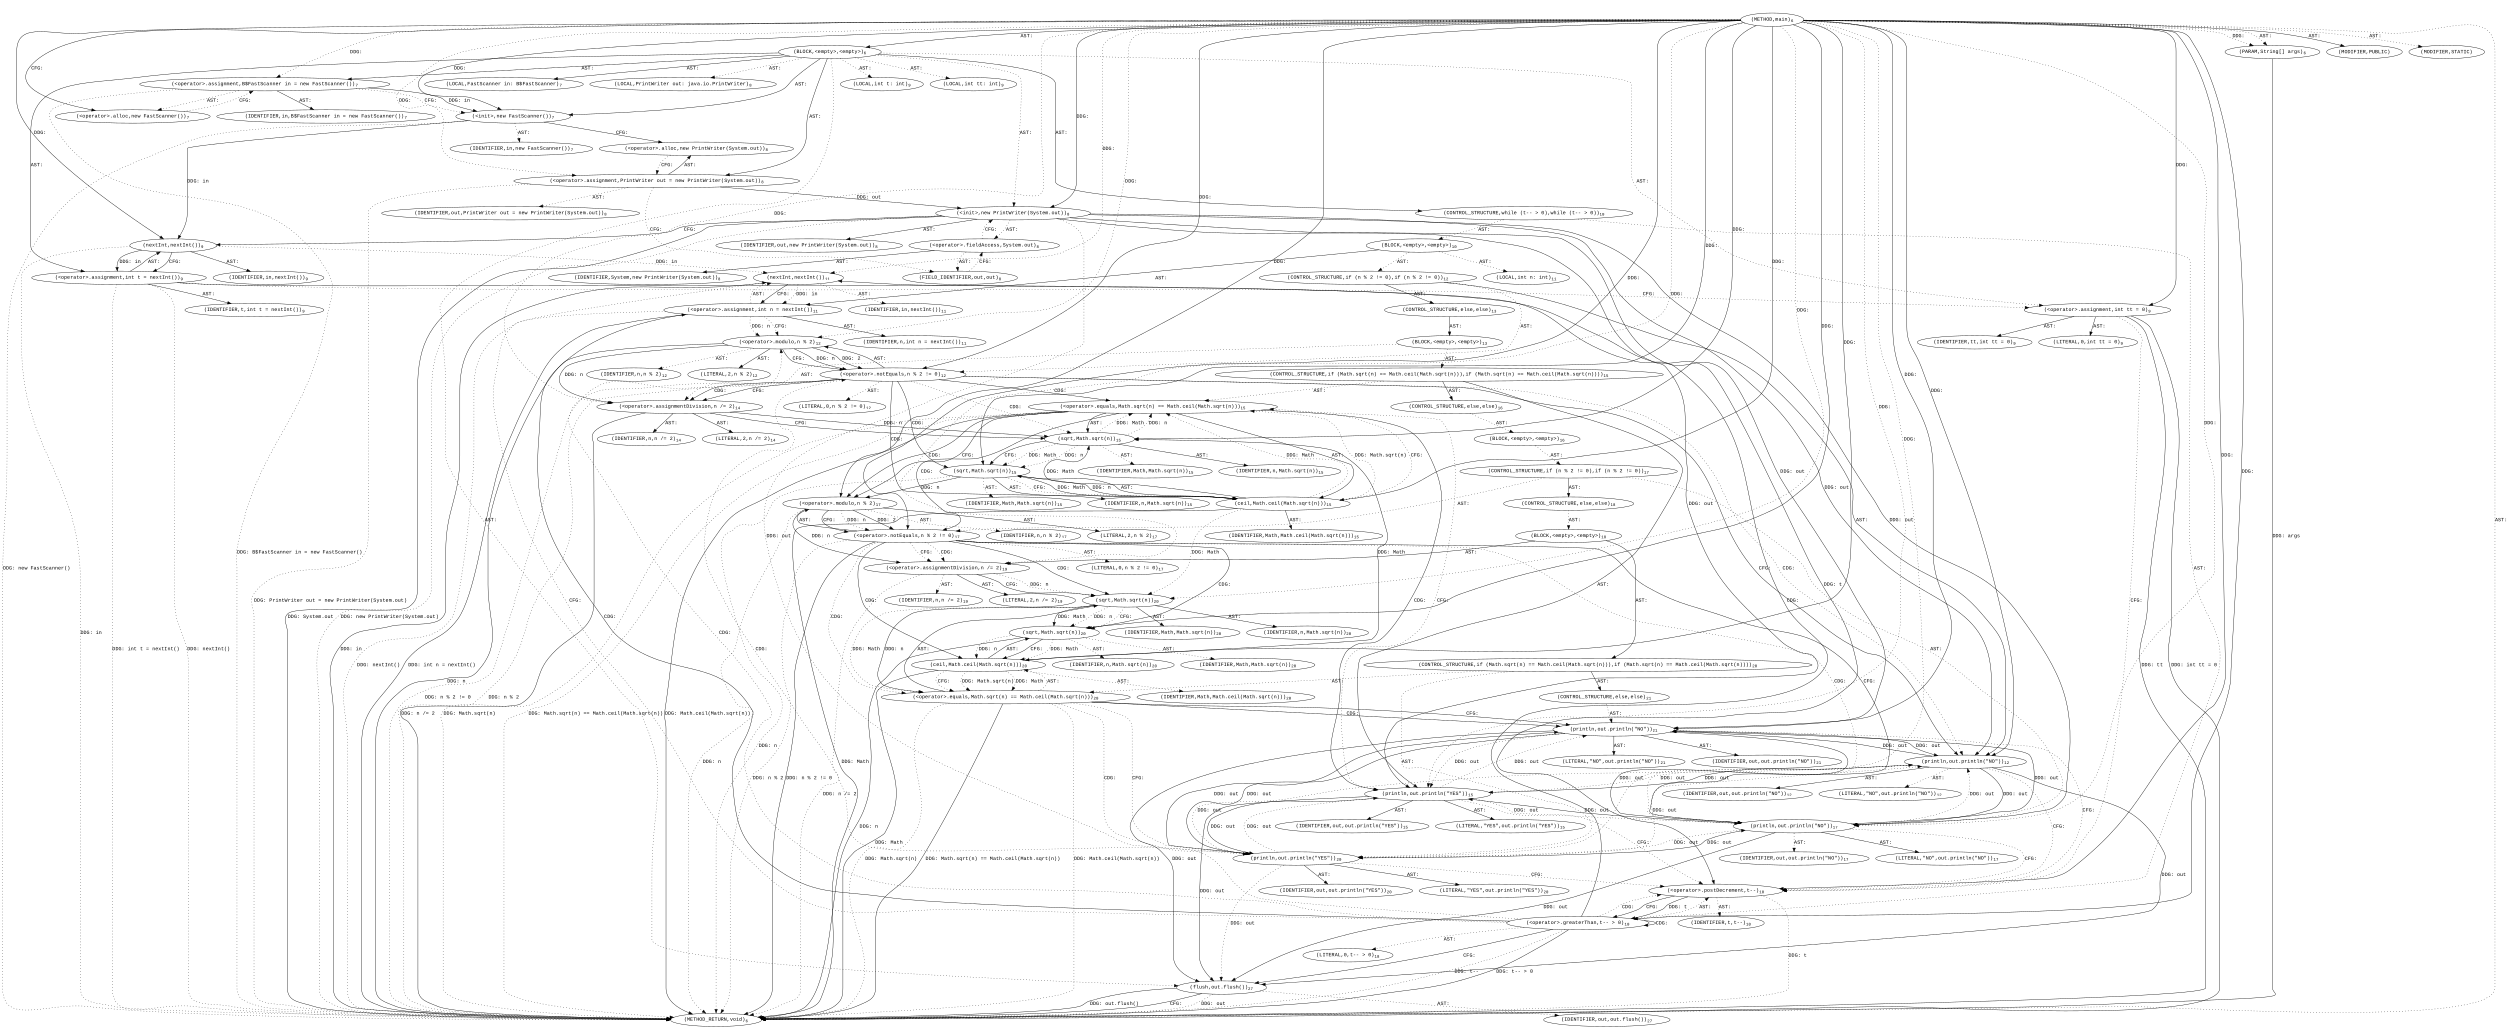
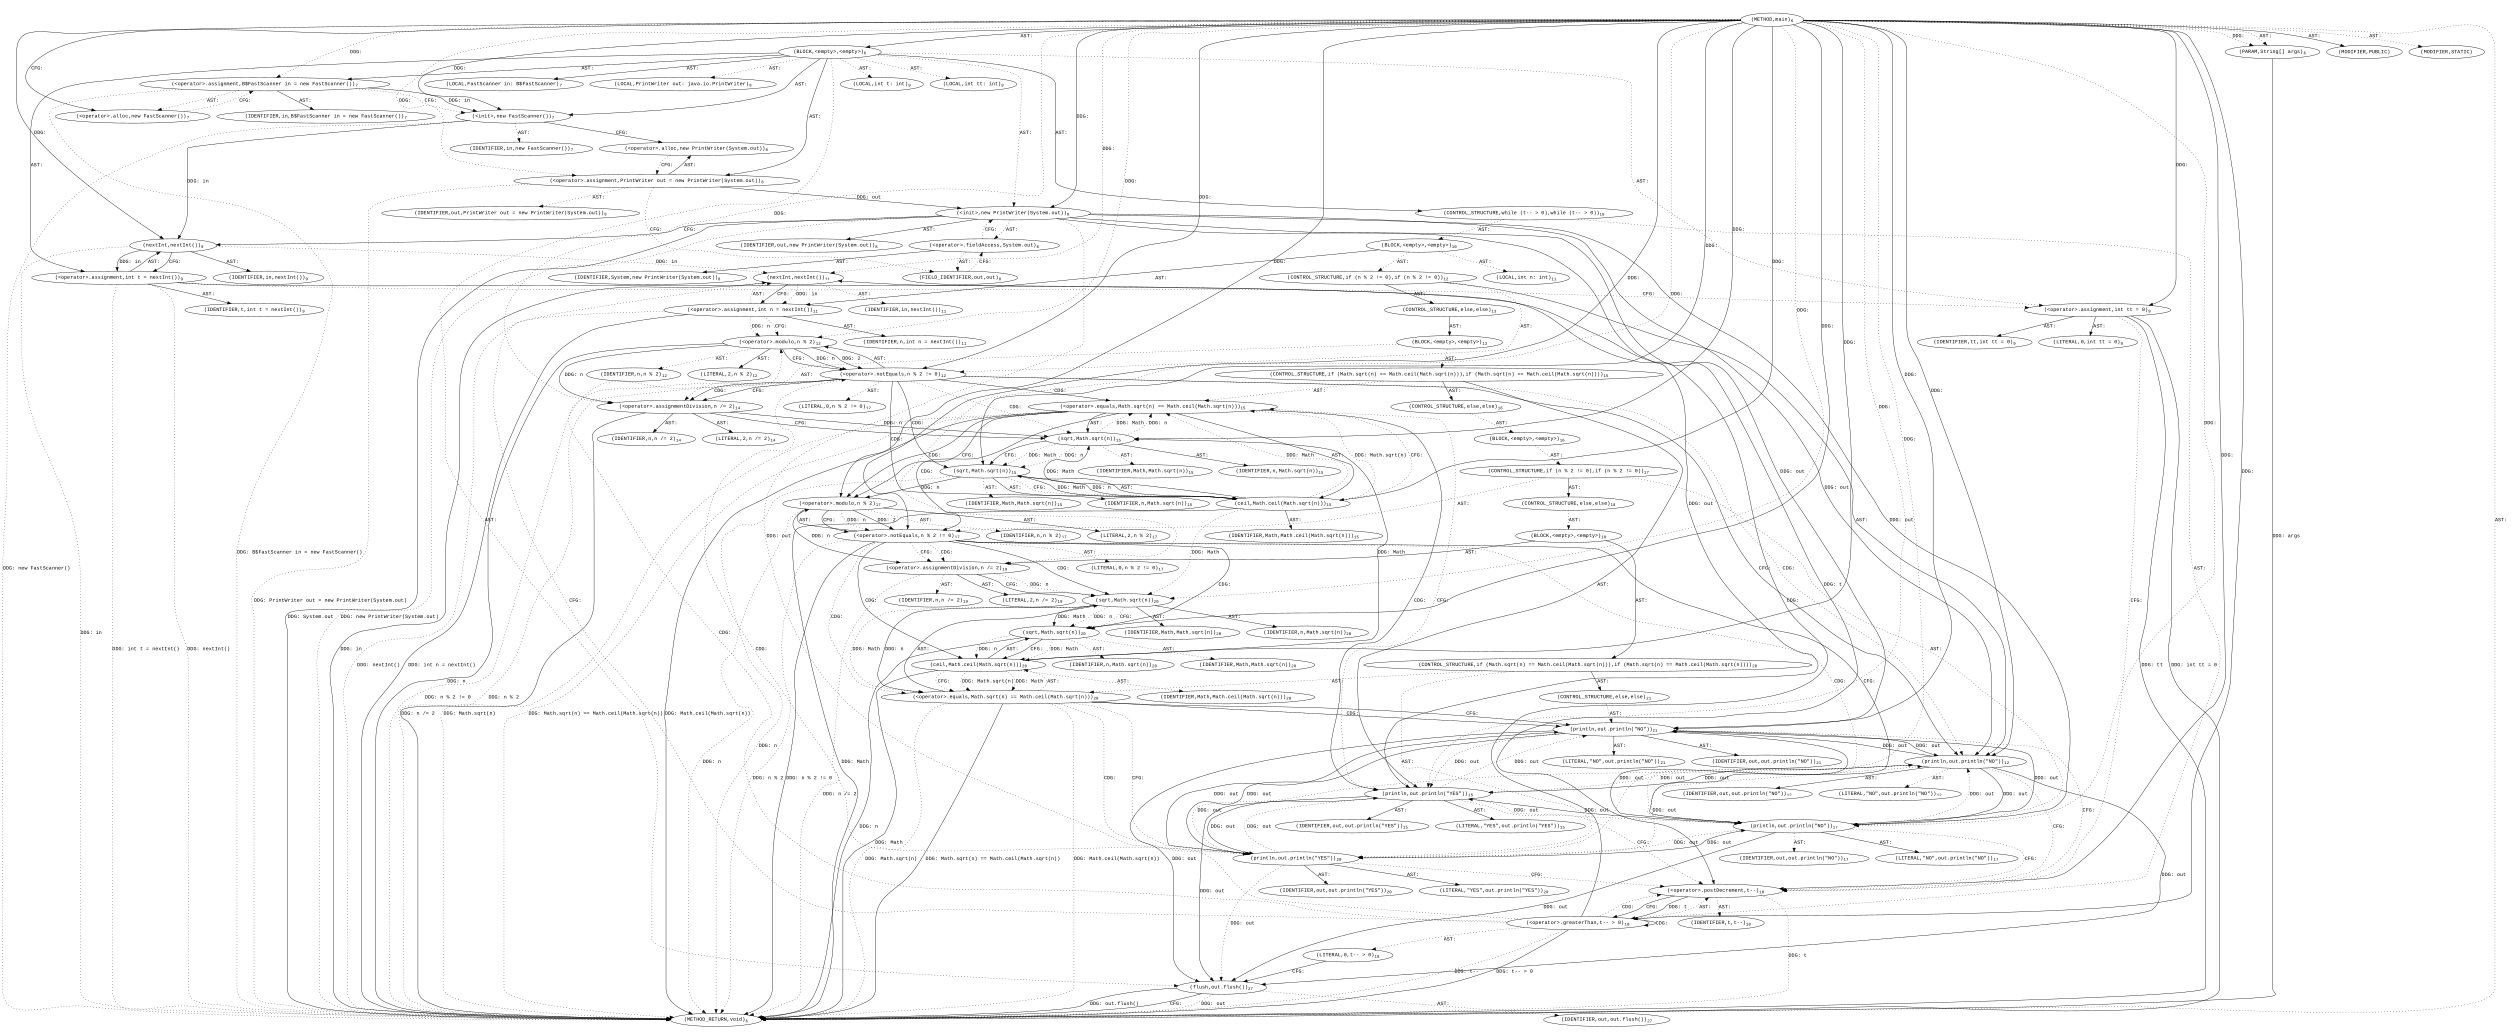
(765, 860) -> none
(1406, 960) -> (1287, 971)
